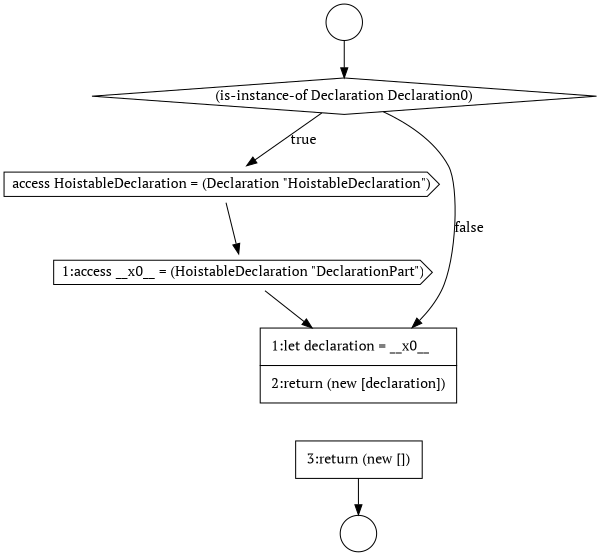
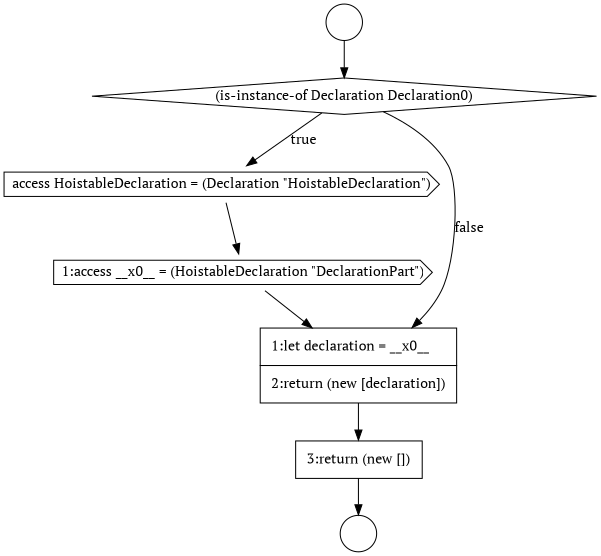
none -> (358, 416)
